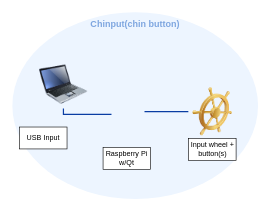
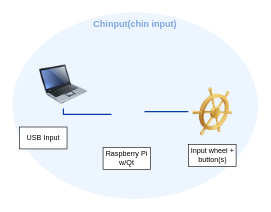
(135, 24) -> (135, 24)
(212, 149) -> (212, 155)
